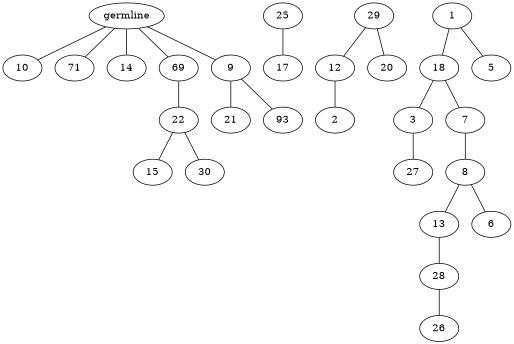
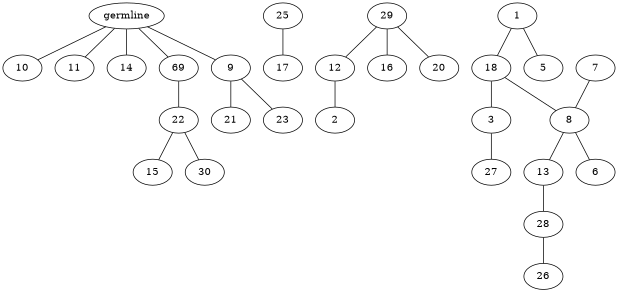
(75, 68) -> (75, 68)
none -> (387, 68)
(452, 94) -> (530, 94)
(283, 120) -> (283, 120)
